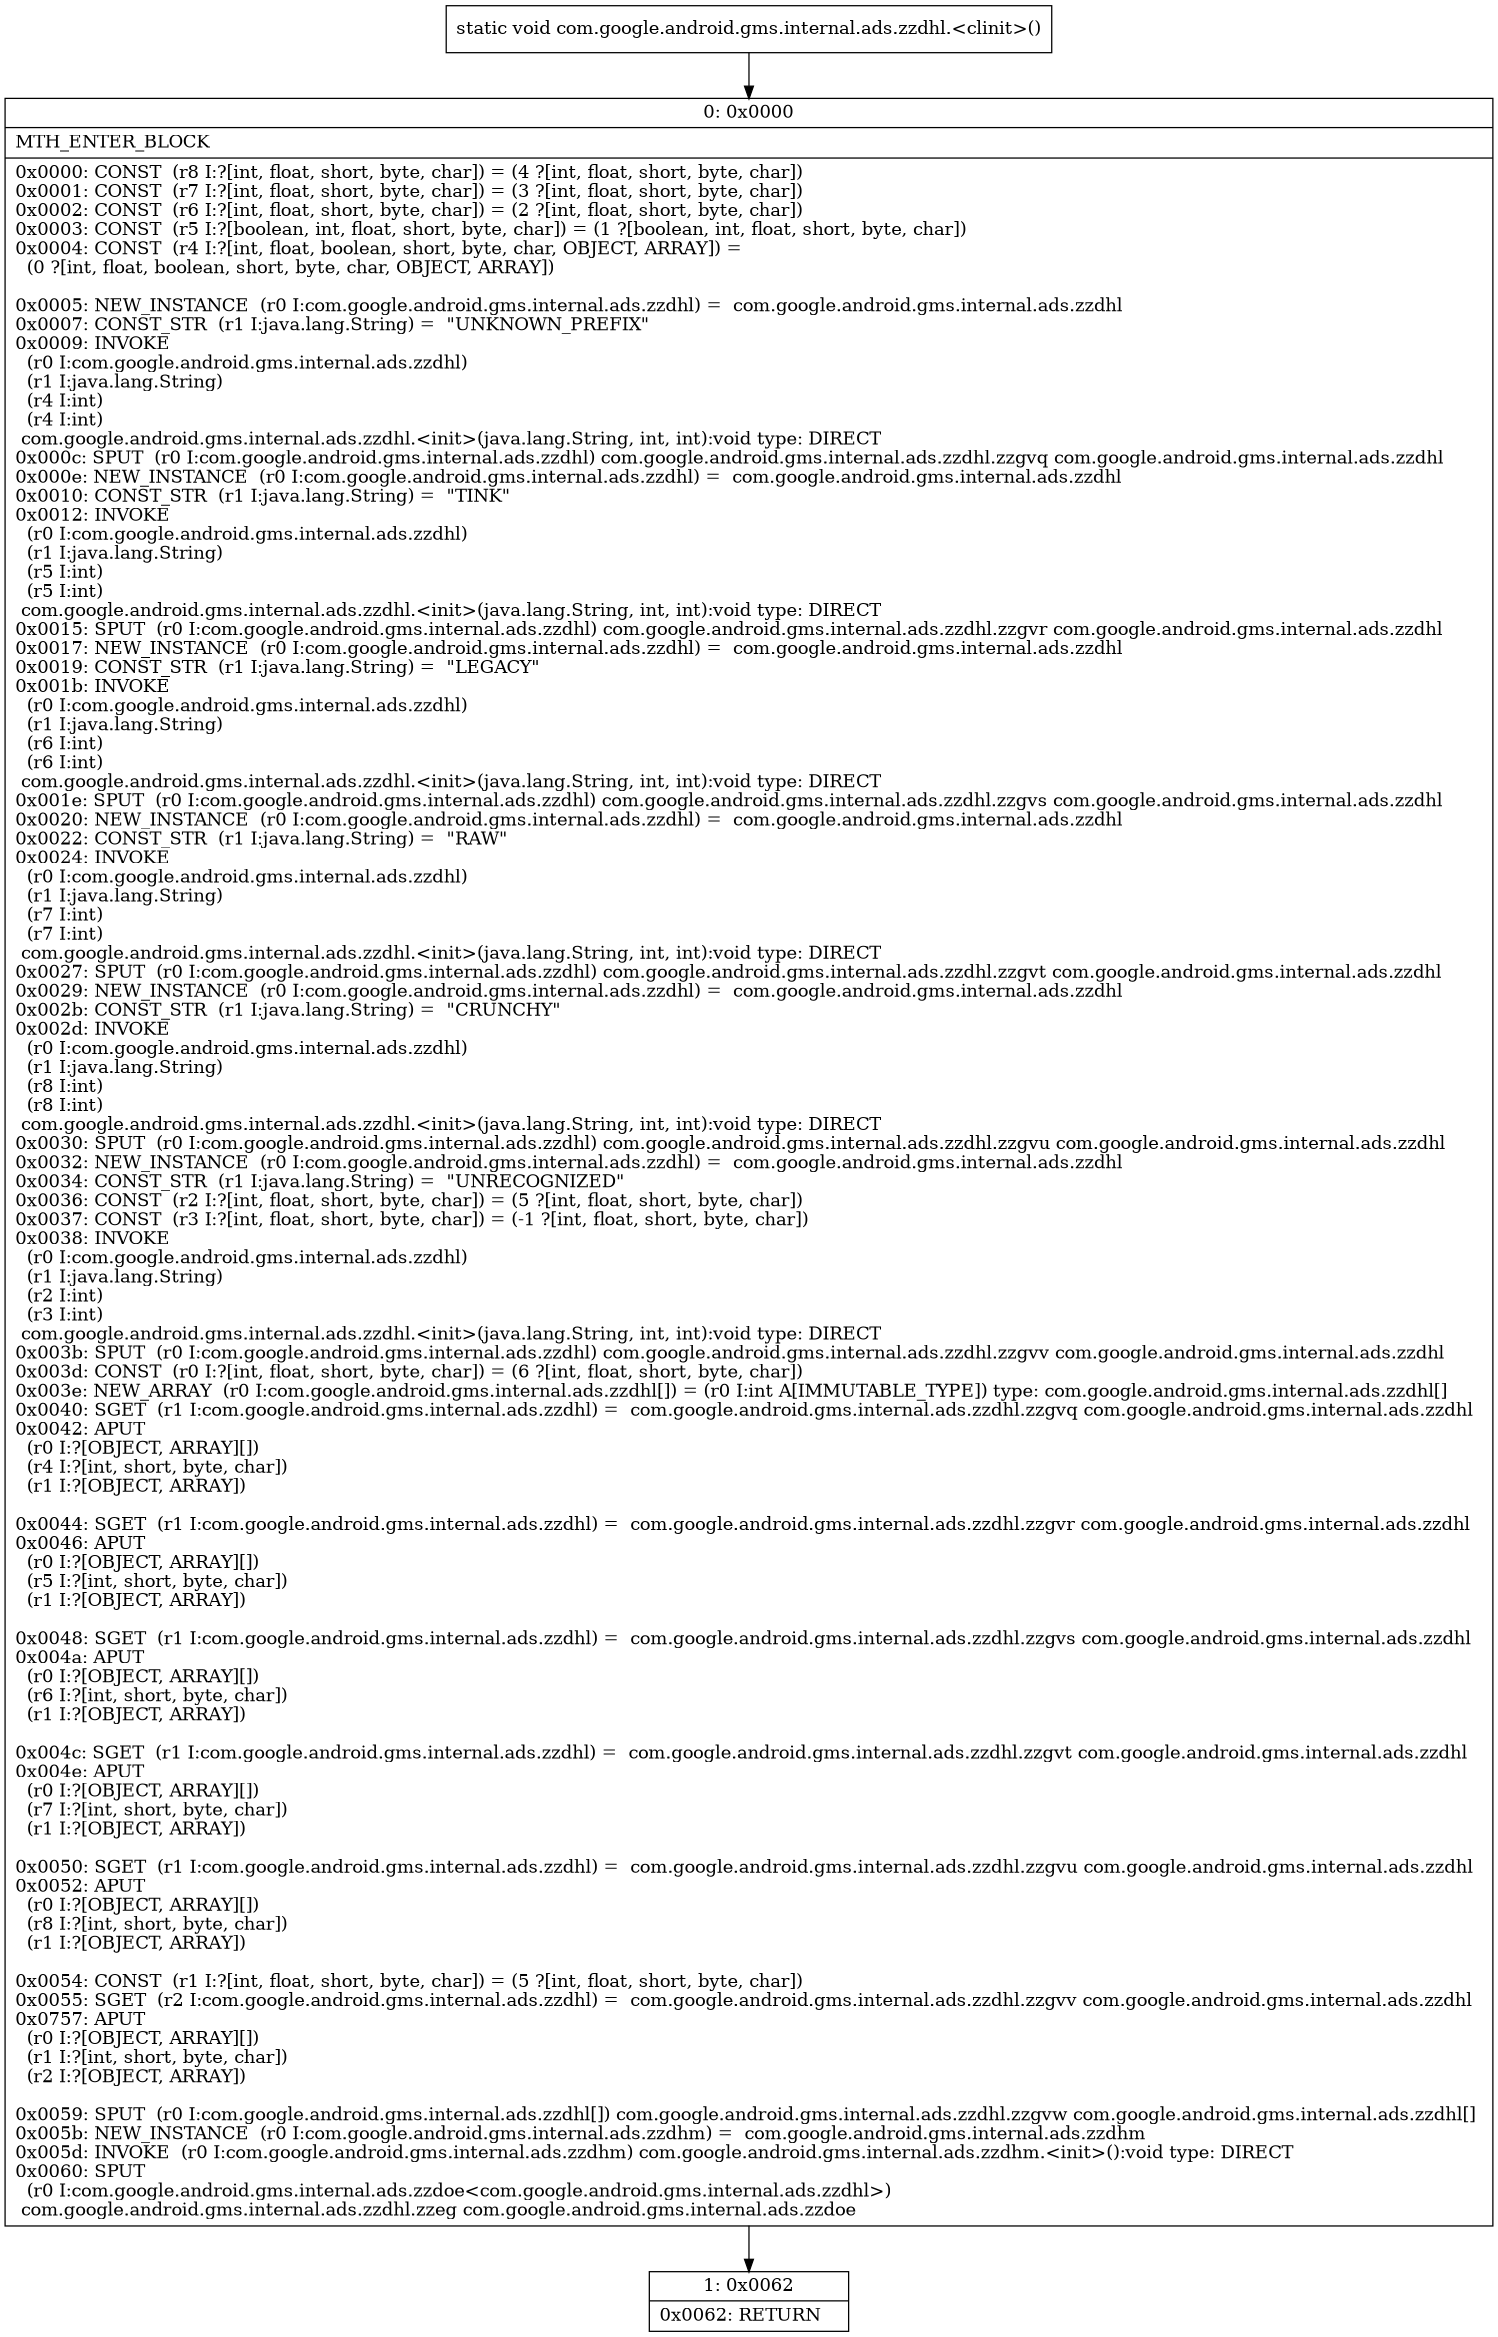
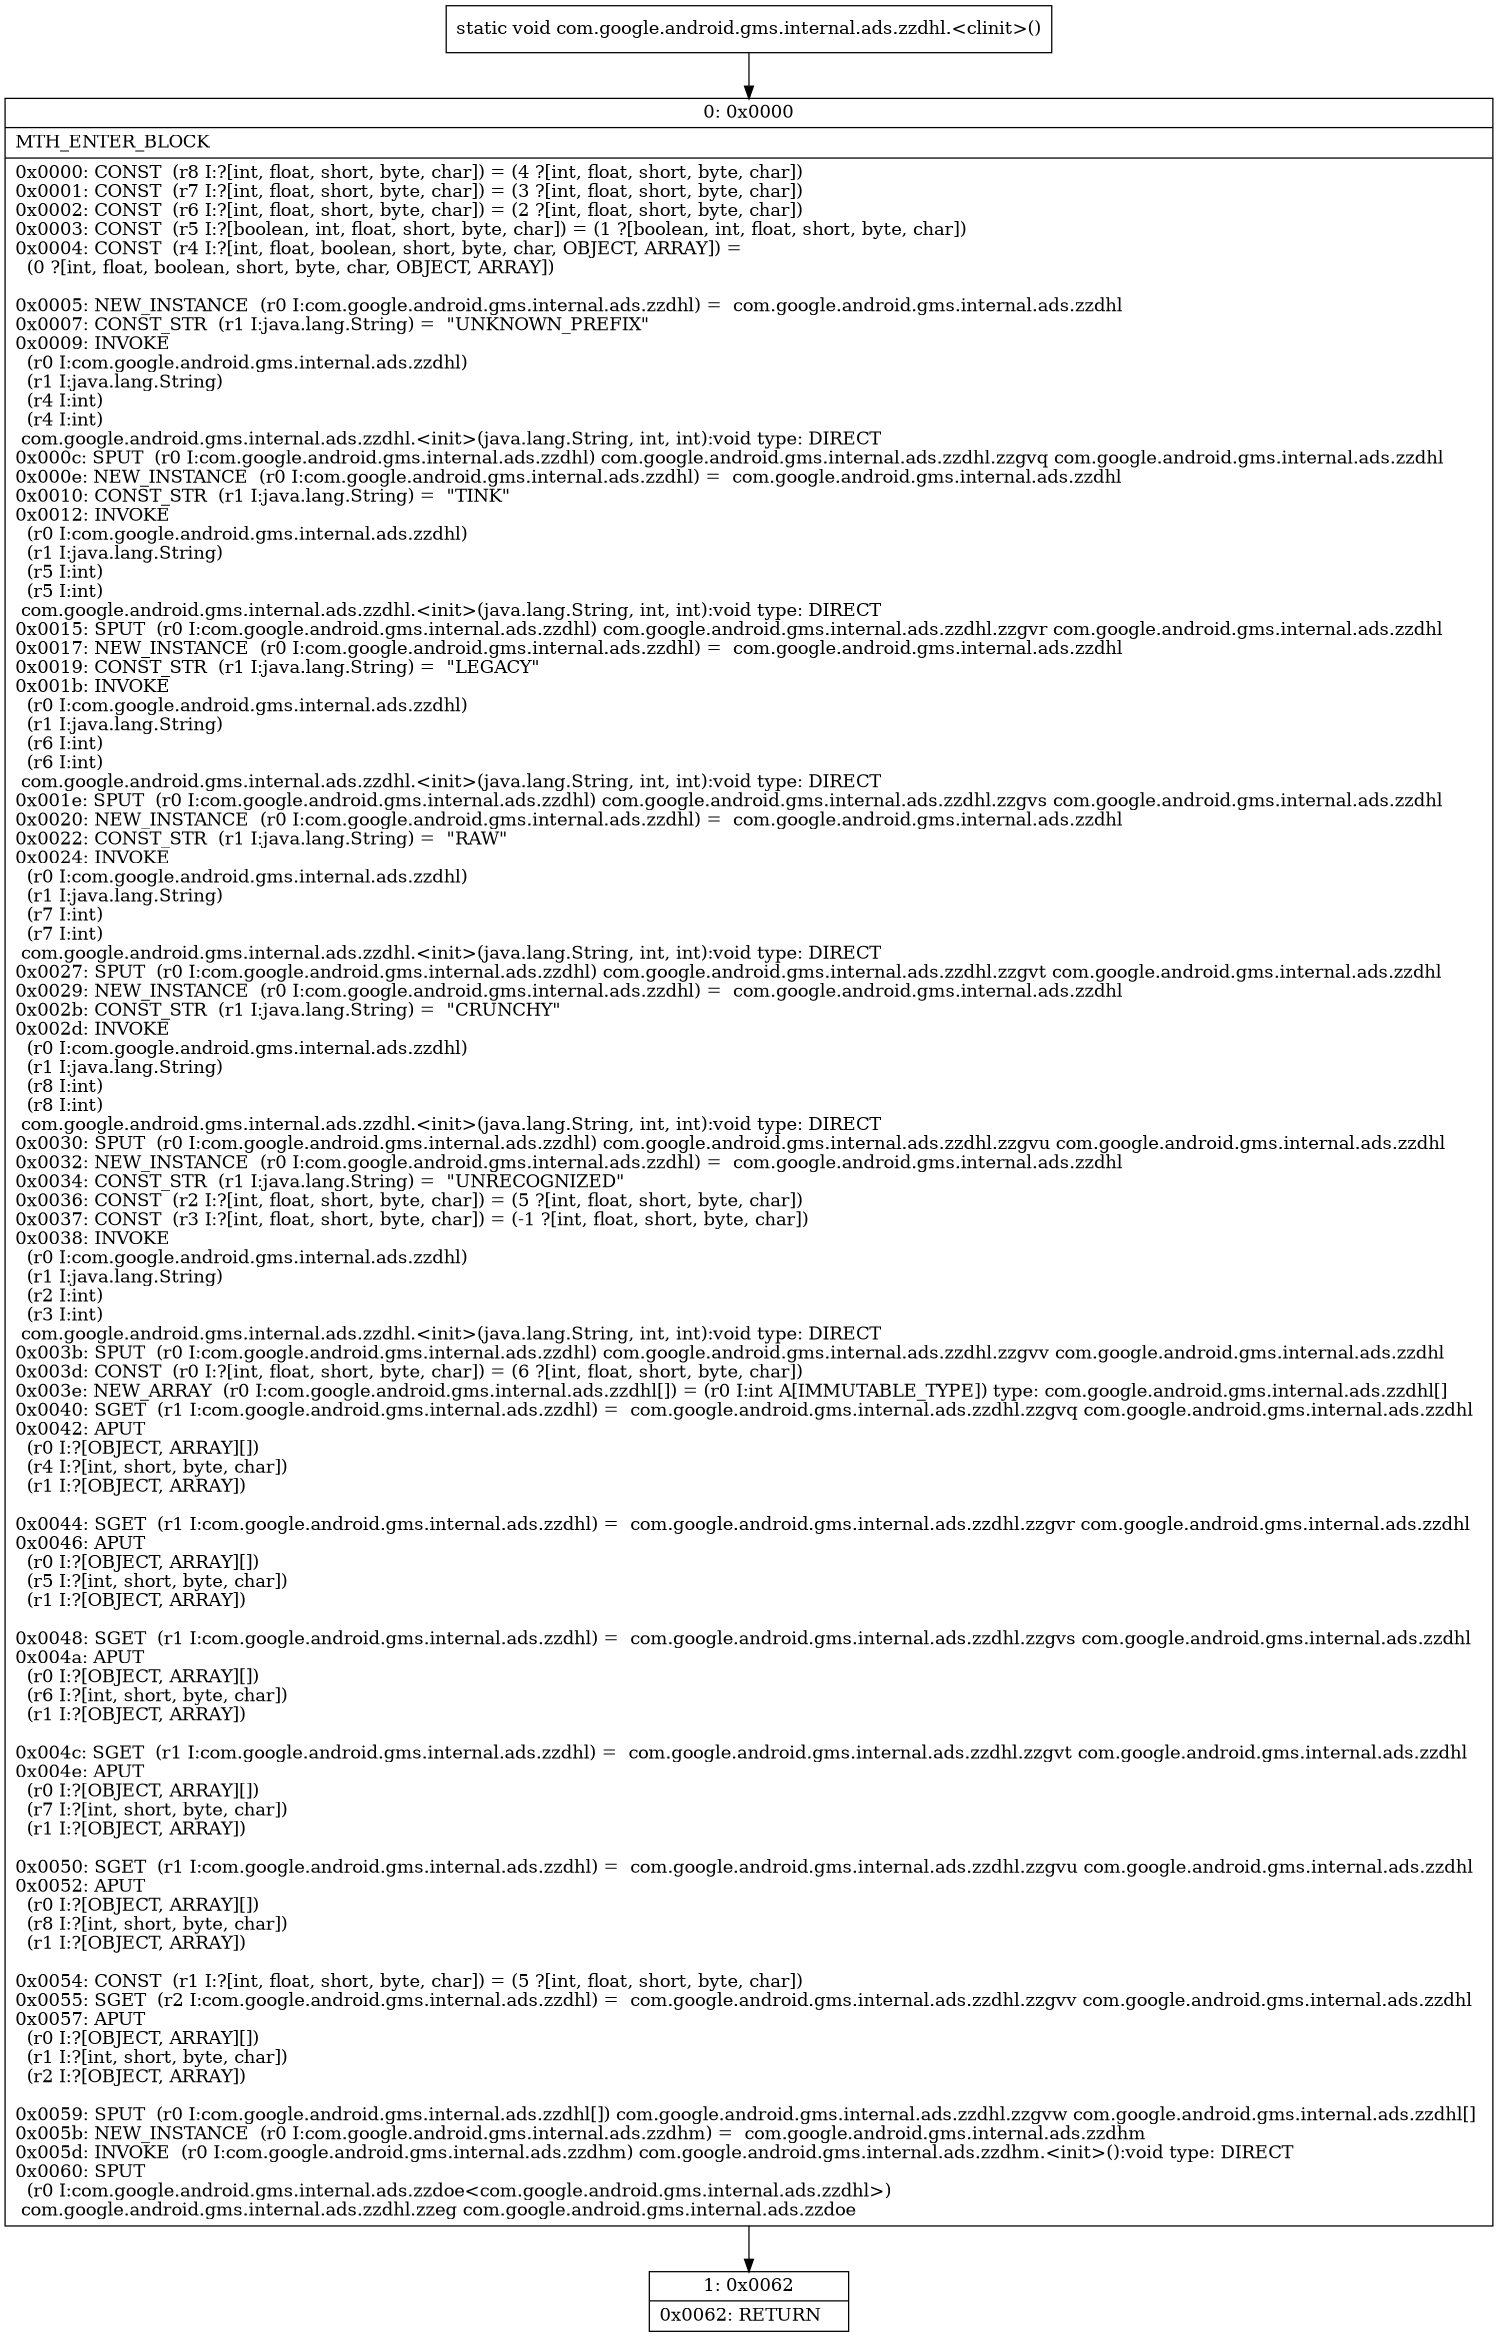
(86, 2020) -> (86, 2020)
